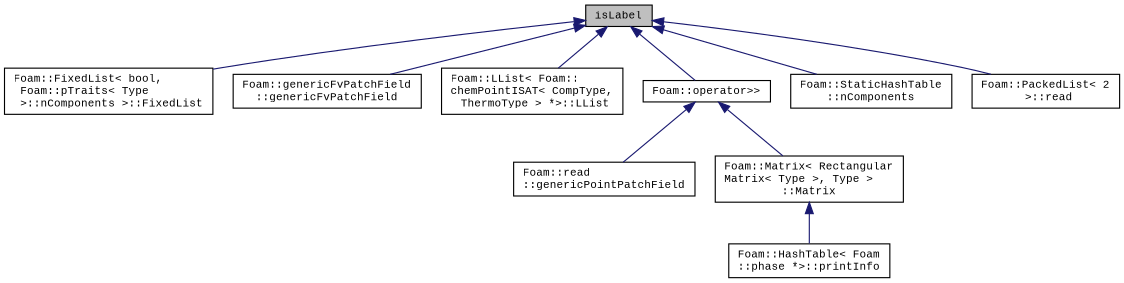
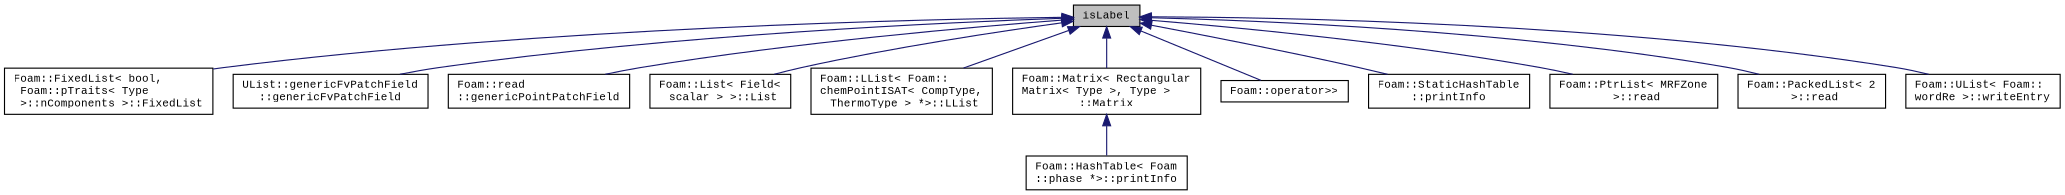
(327, 91) -> (331, 91)
none -> (720, 91)
(871, 91) -> (1449, 91)
none -> (1634, 91)
none -> (1983, 91)
(755, 133) -> (1107, 53)
(655, 136) -> (833, 42)
